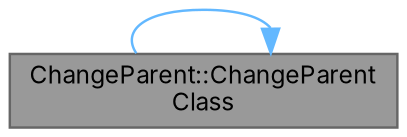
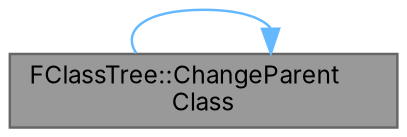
(204, 91) -> (204, 91)
